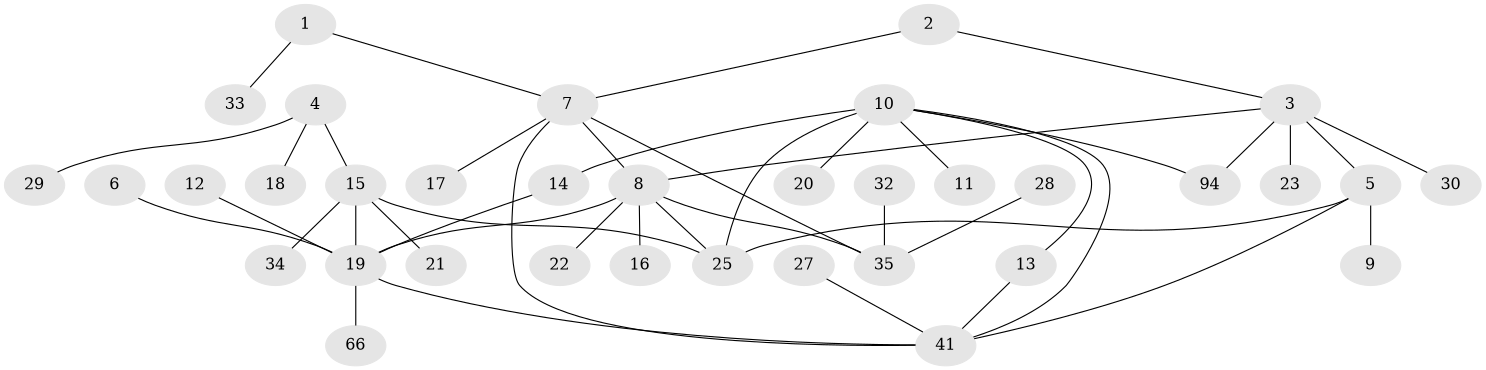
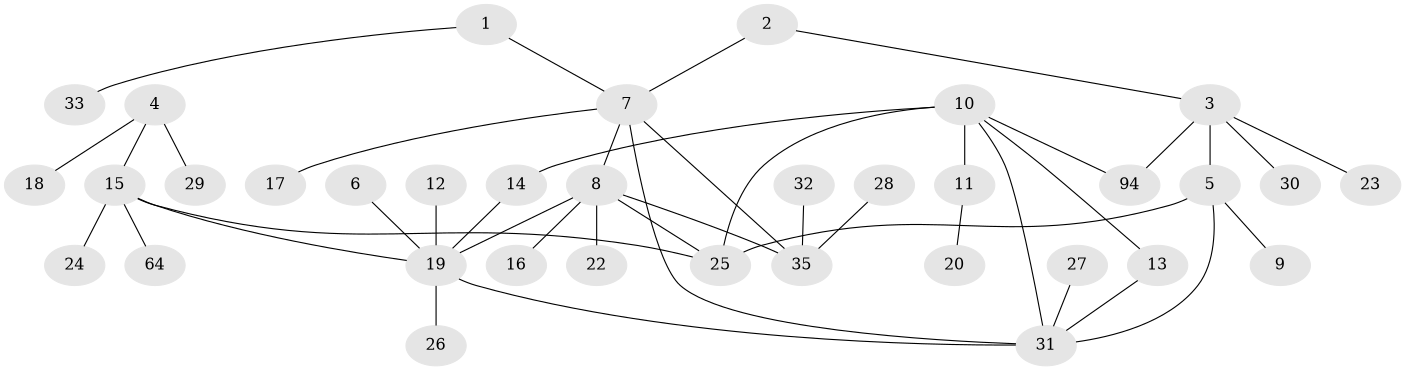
(964, 141) -> none
(844, 145) -> (961, 218)
(275, 265) -> (155, 265)
(436, 265) -> (75, 265)
(356, 346) -> (436, 346)
(946, 346) -> (1046, 346)
